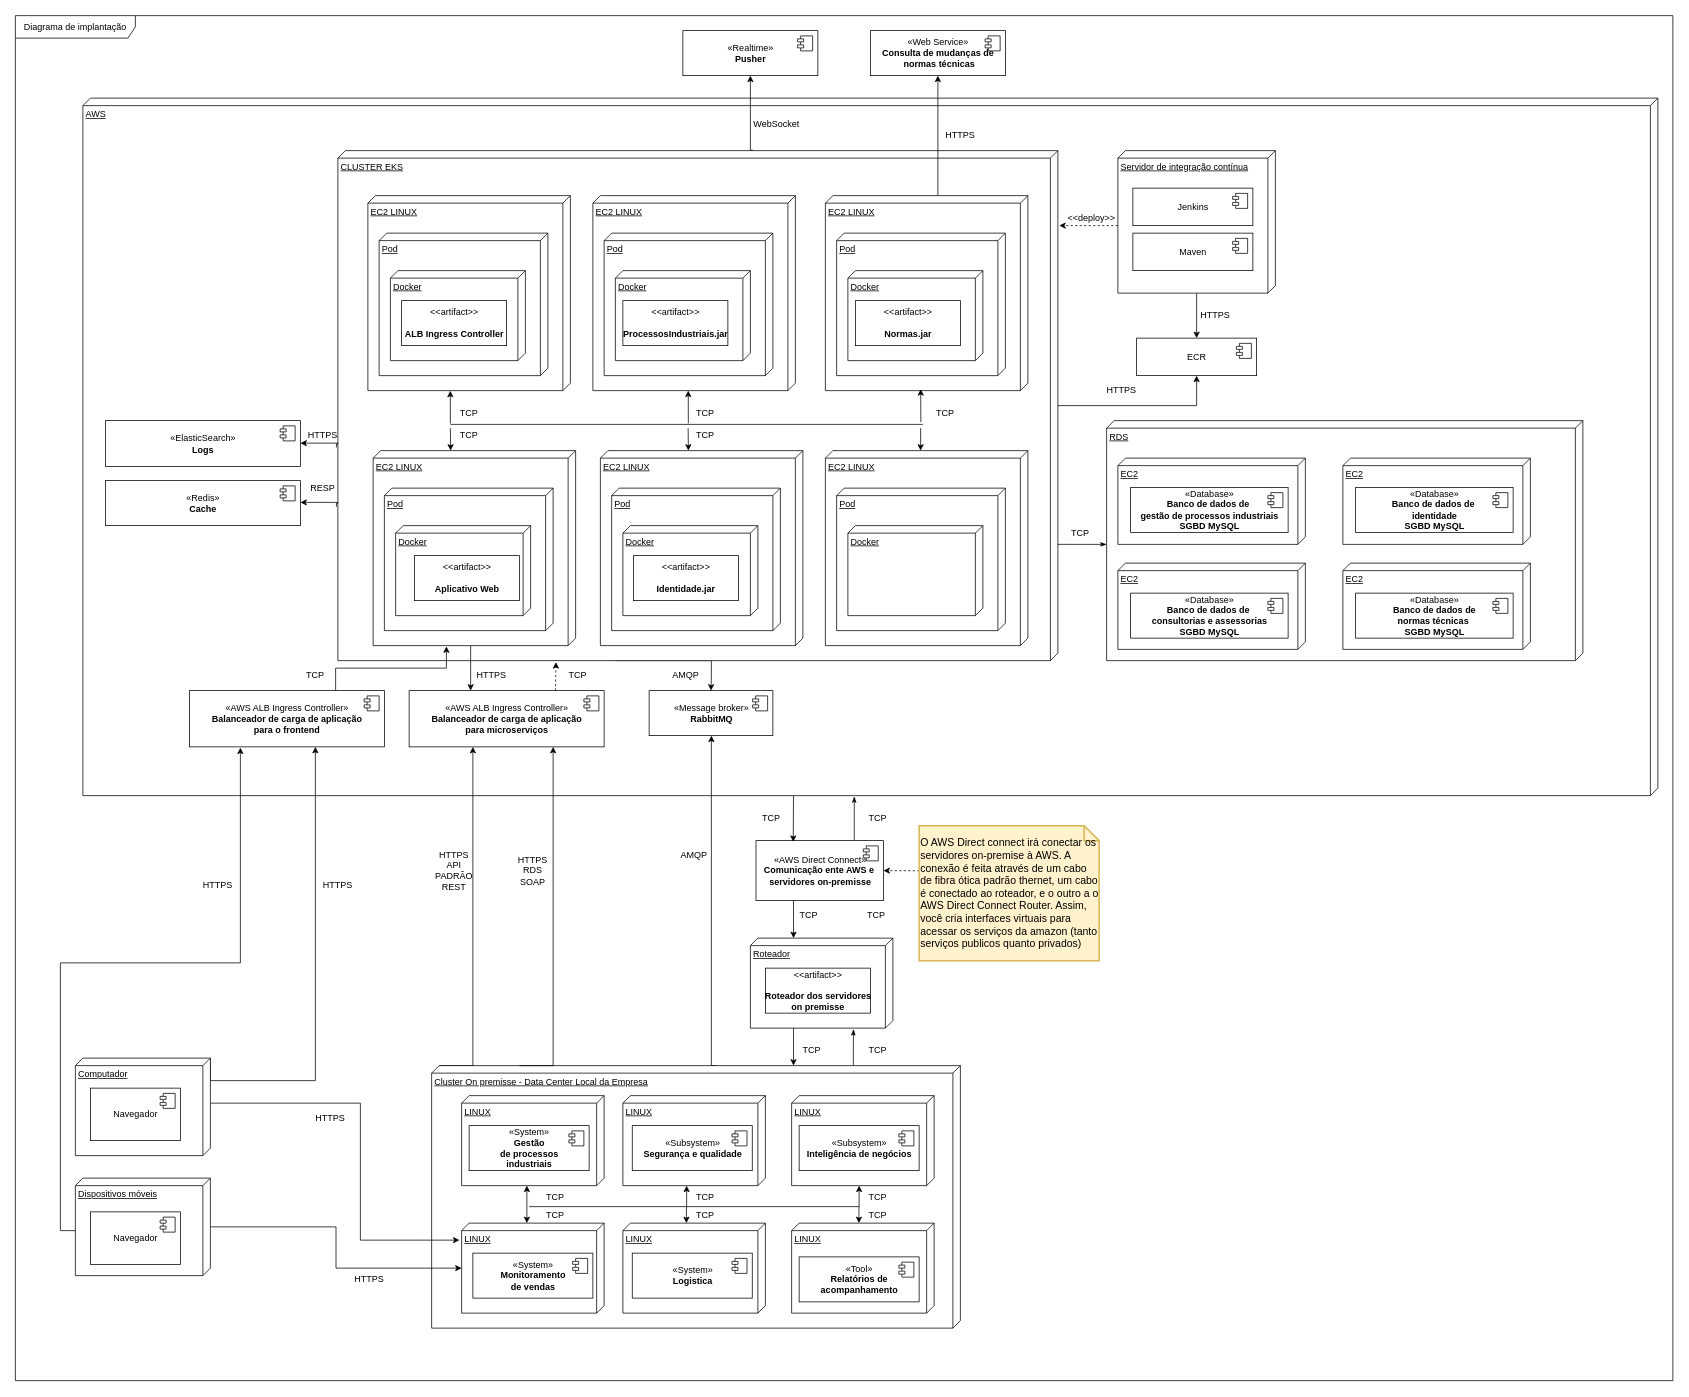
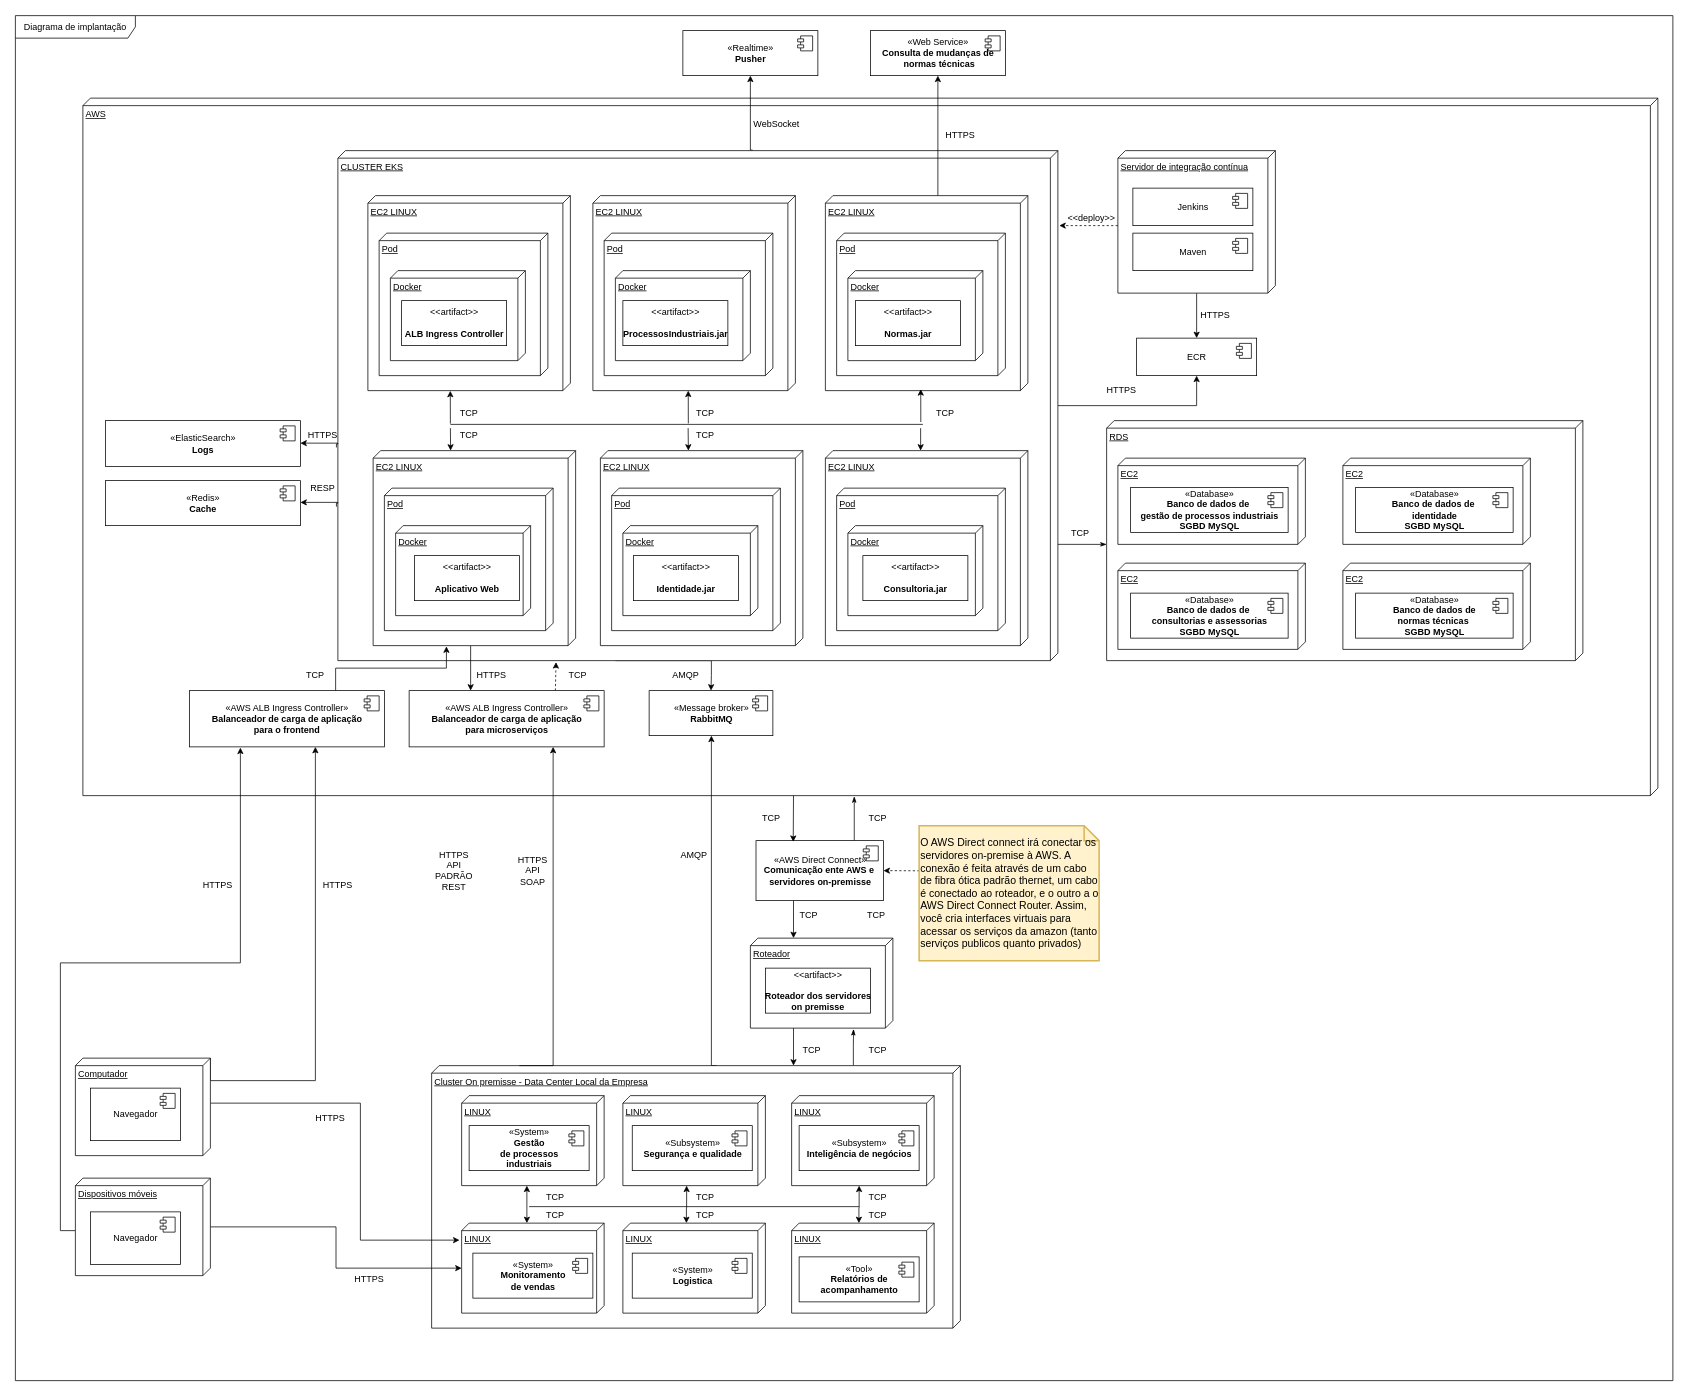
none -> (915, 578)
(473, 753) -> none
(533, 870) -> (533, 870)
